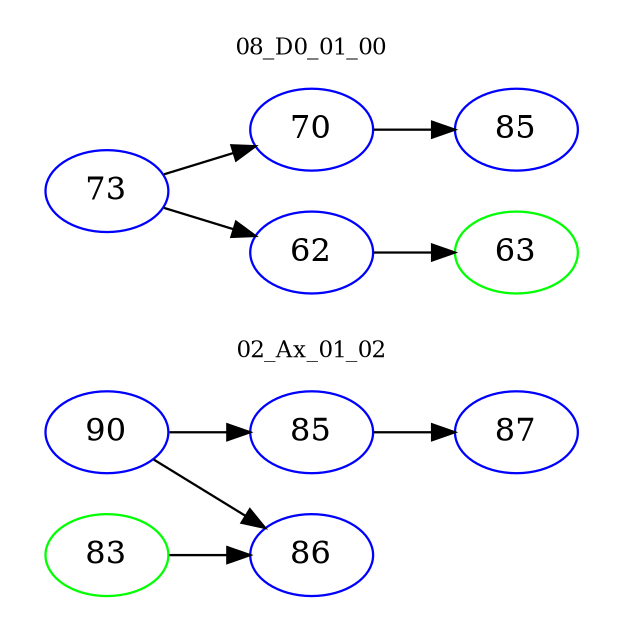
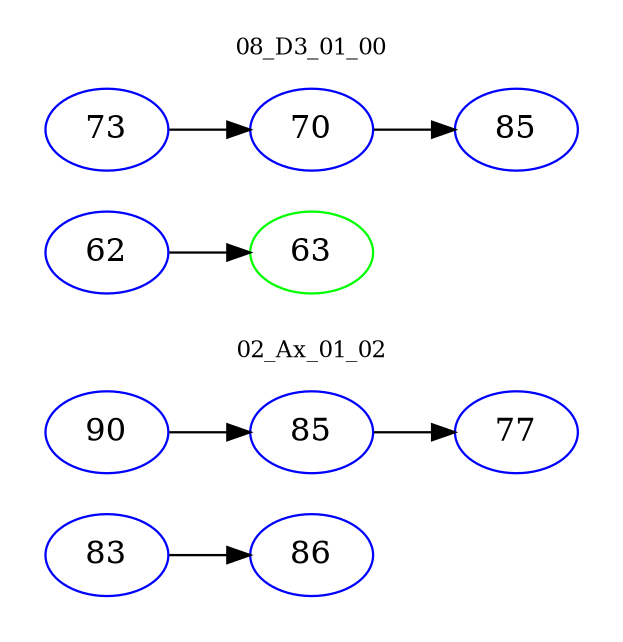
(312, 49) -> (312, 49)
(199, 219) -> none
(516, 432) -> (516, 432)
(199, 488) -> none
(107, 555) -> (107, 555)
